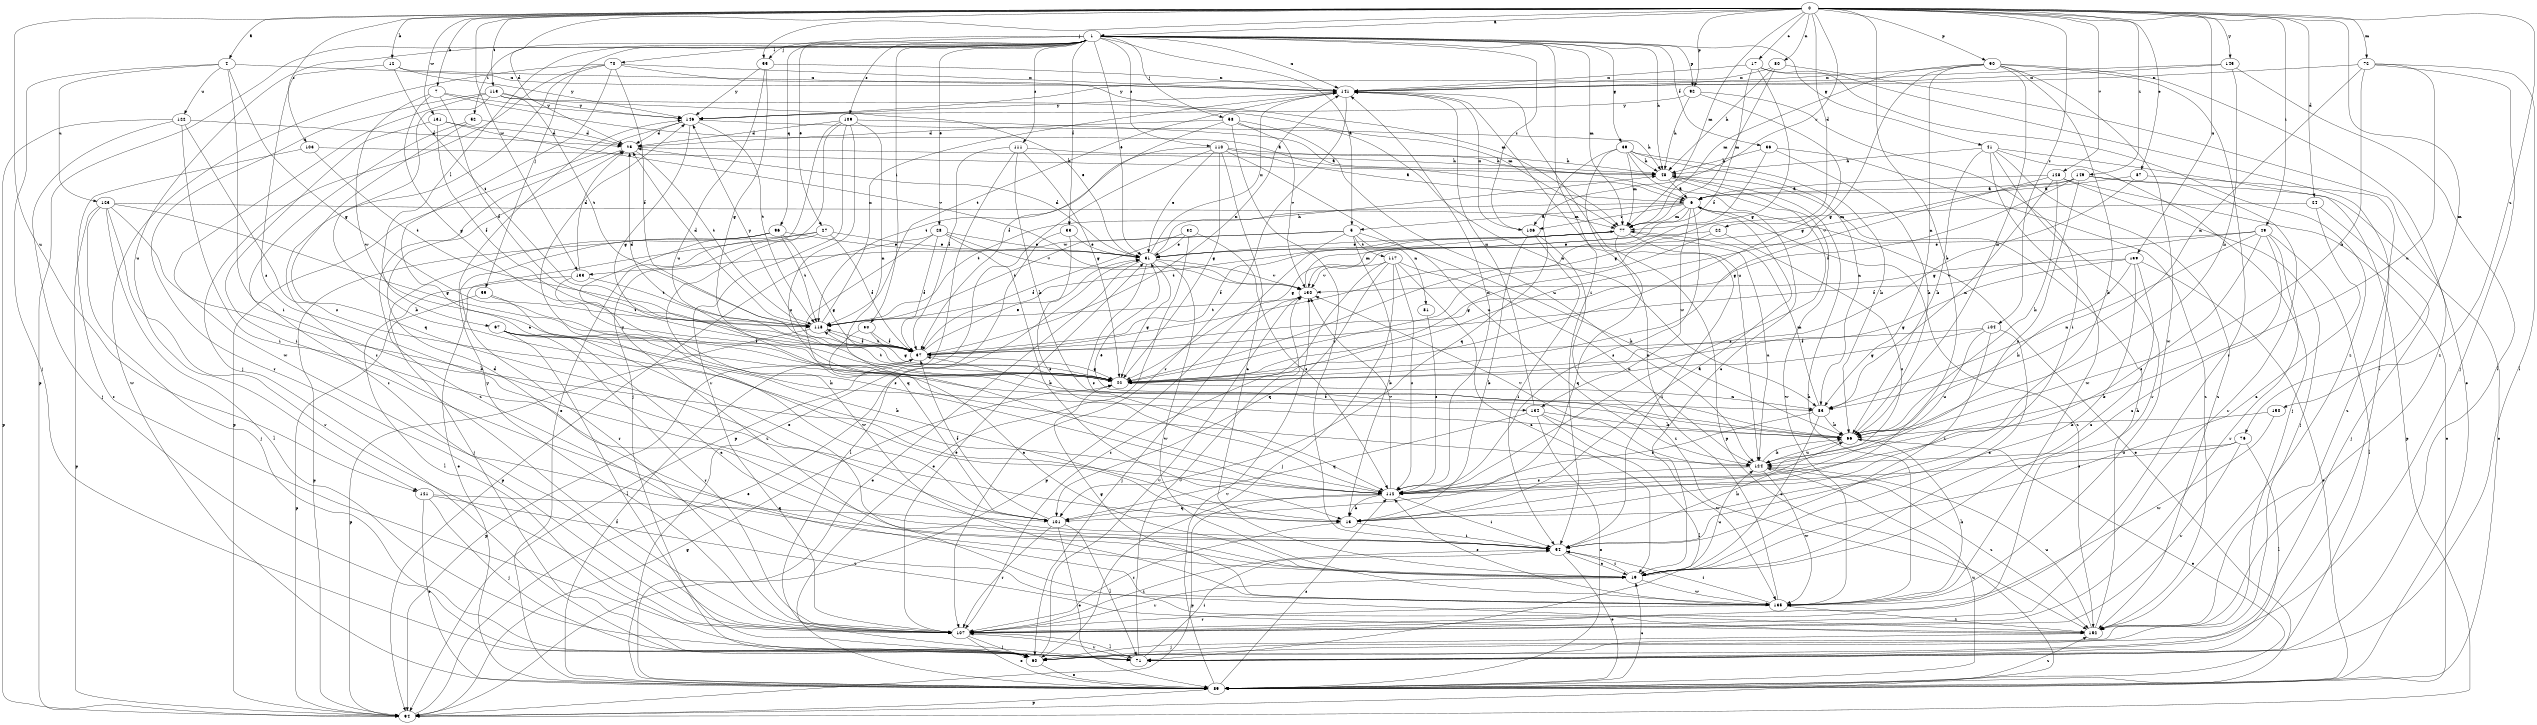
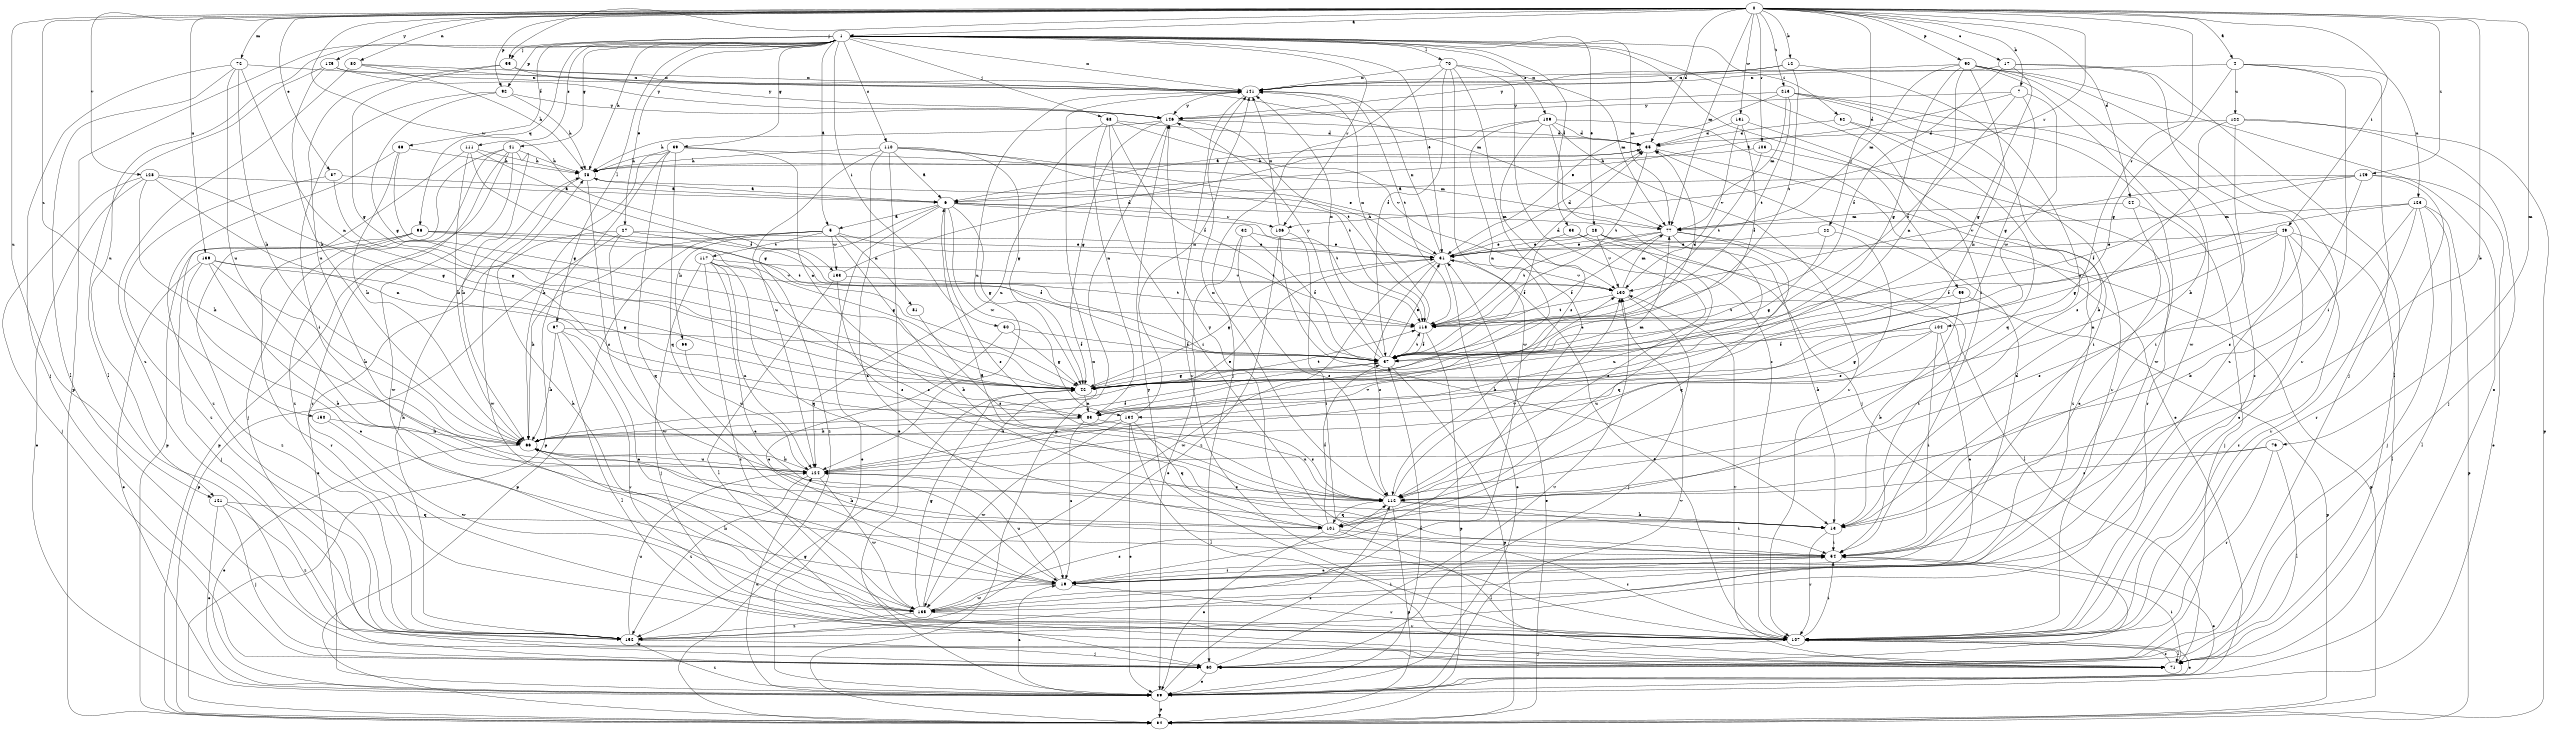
(494, 92) -> (1786, 92)
(630, 147) -> (1648, 147)
none -> (685, 345)
(1721, 369) -> (656, 376)
(292, 592) -> (1374, 553)
